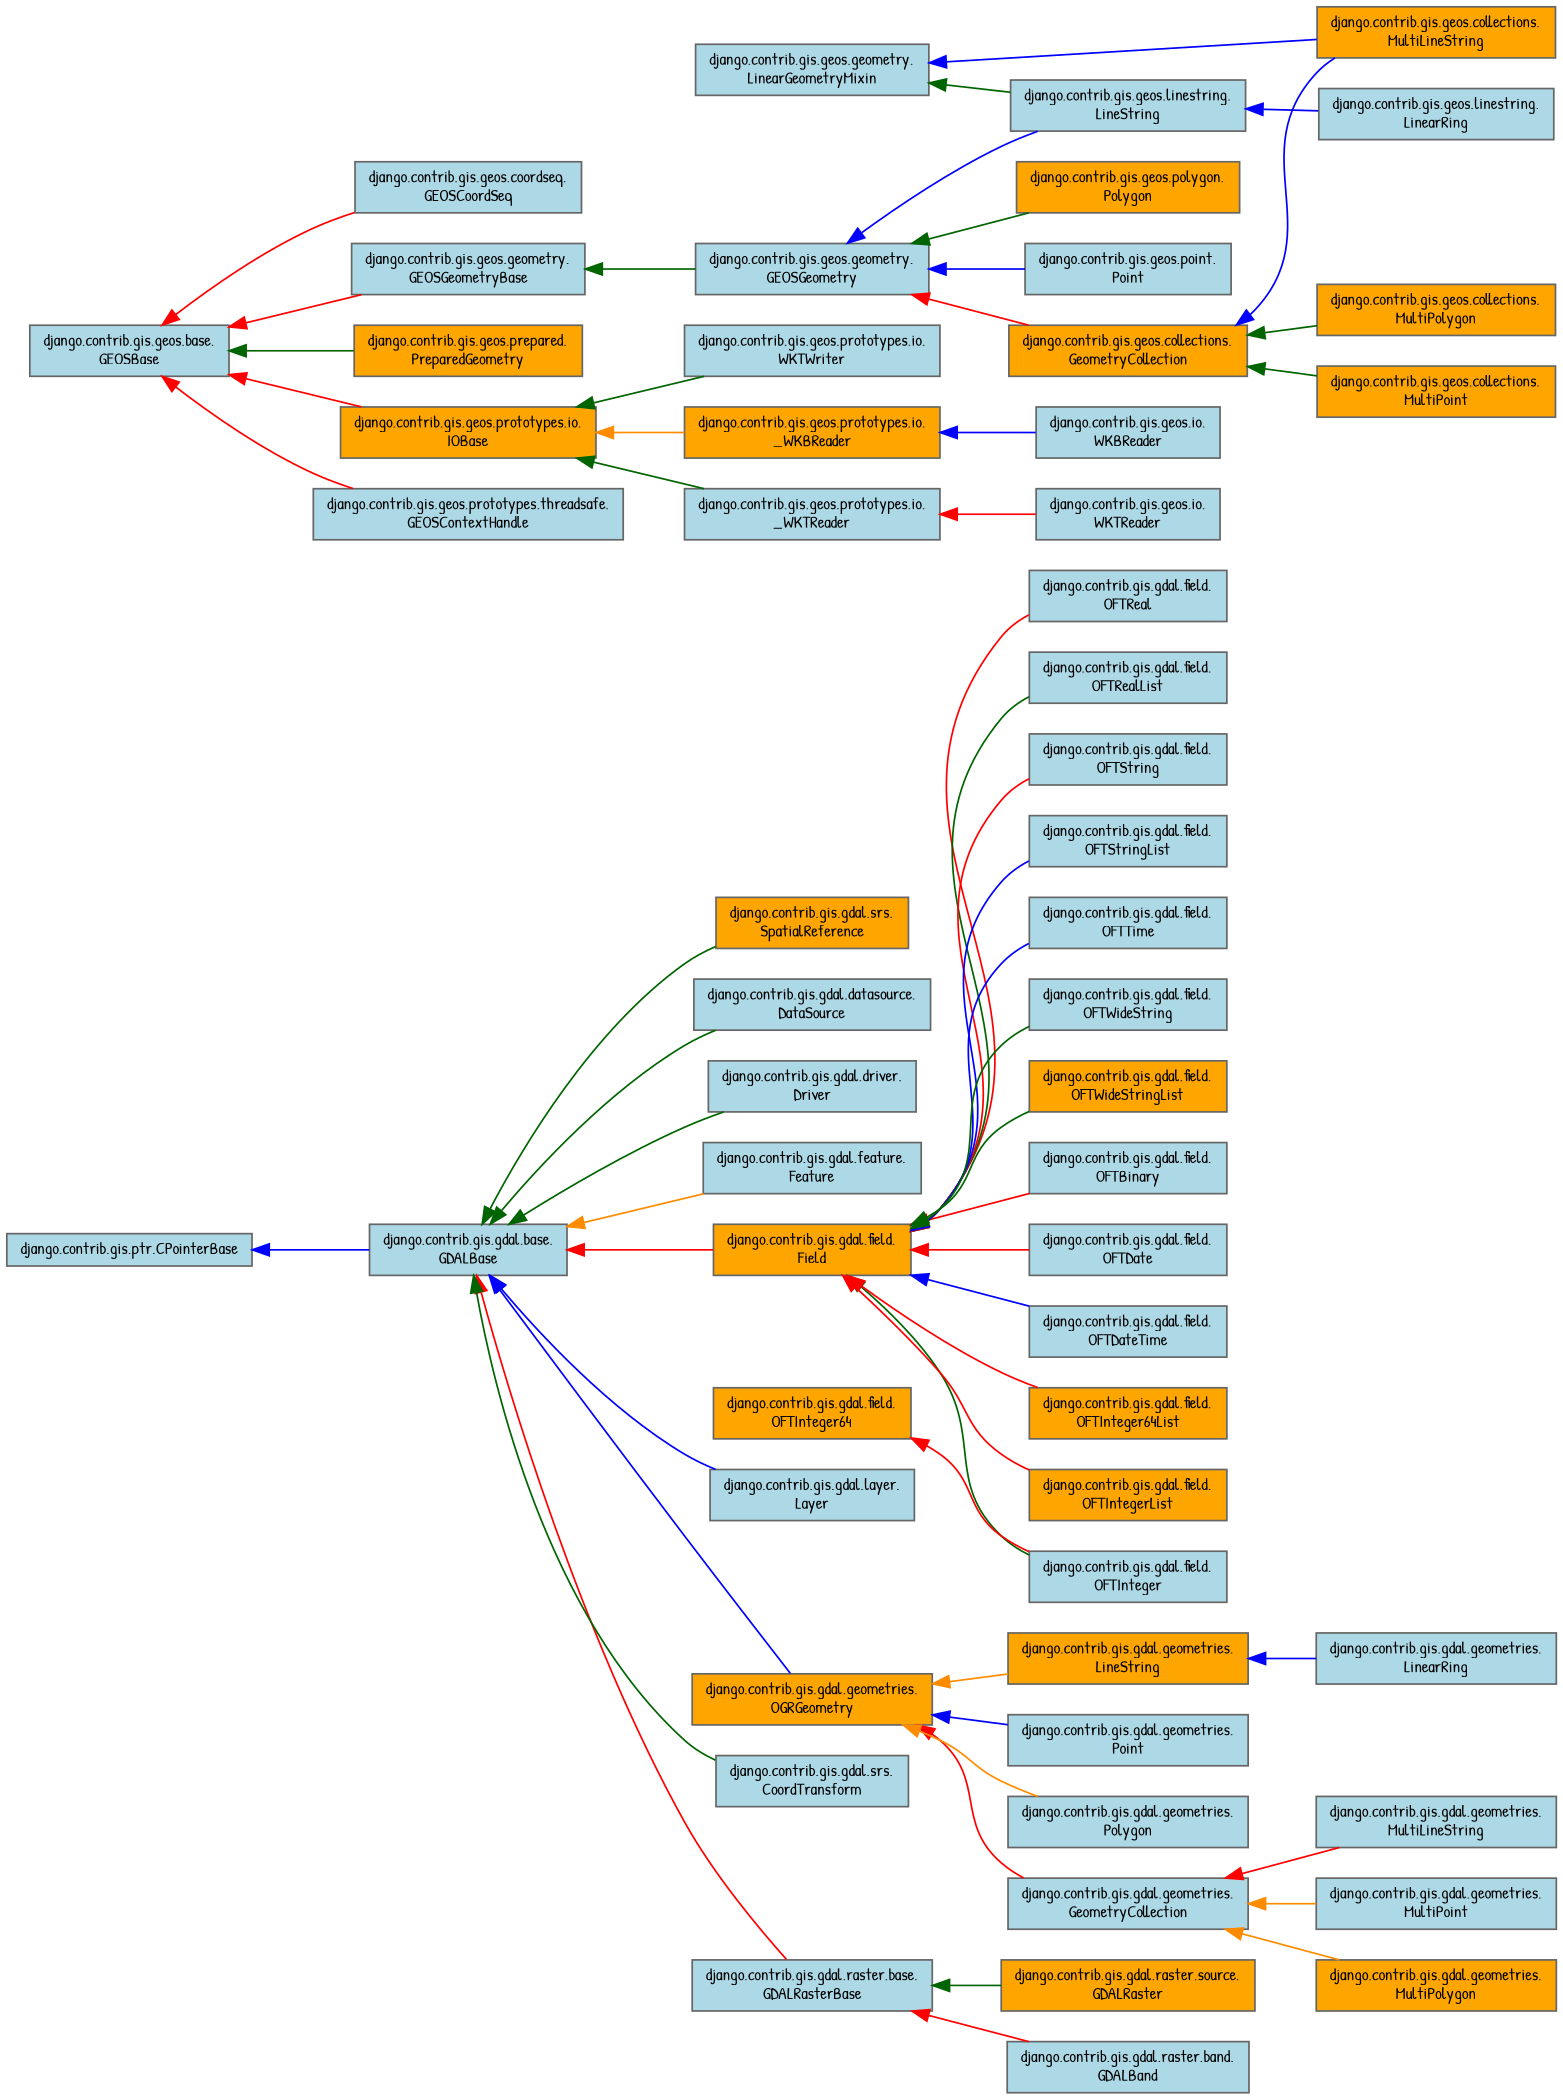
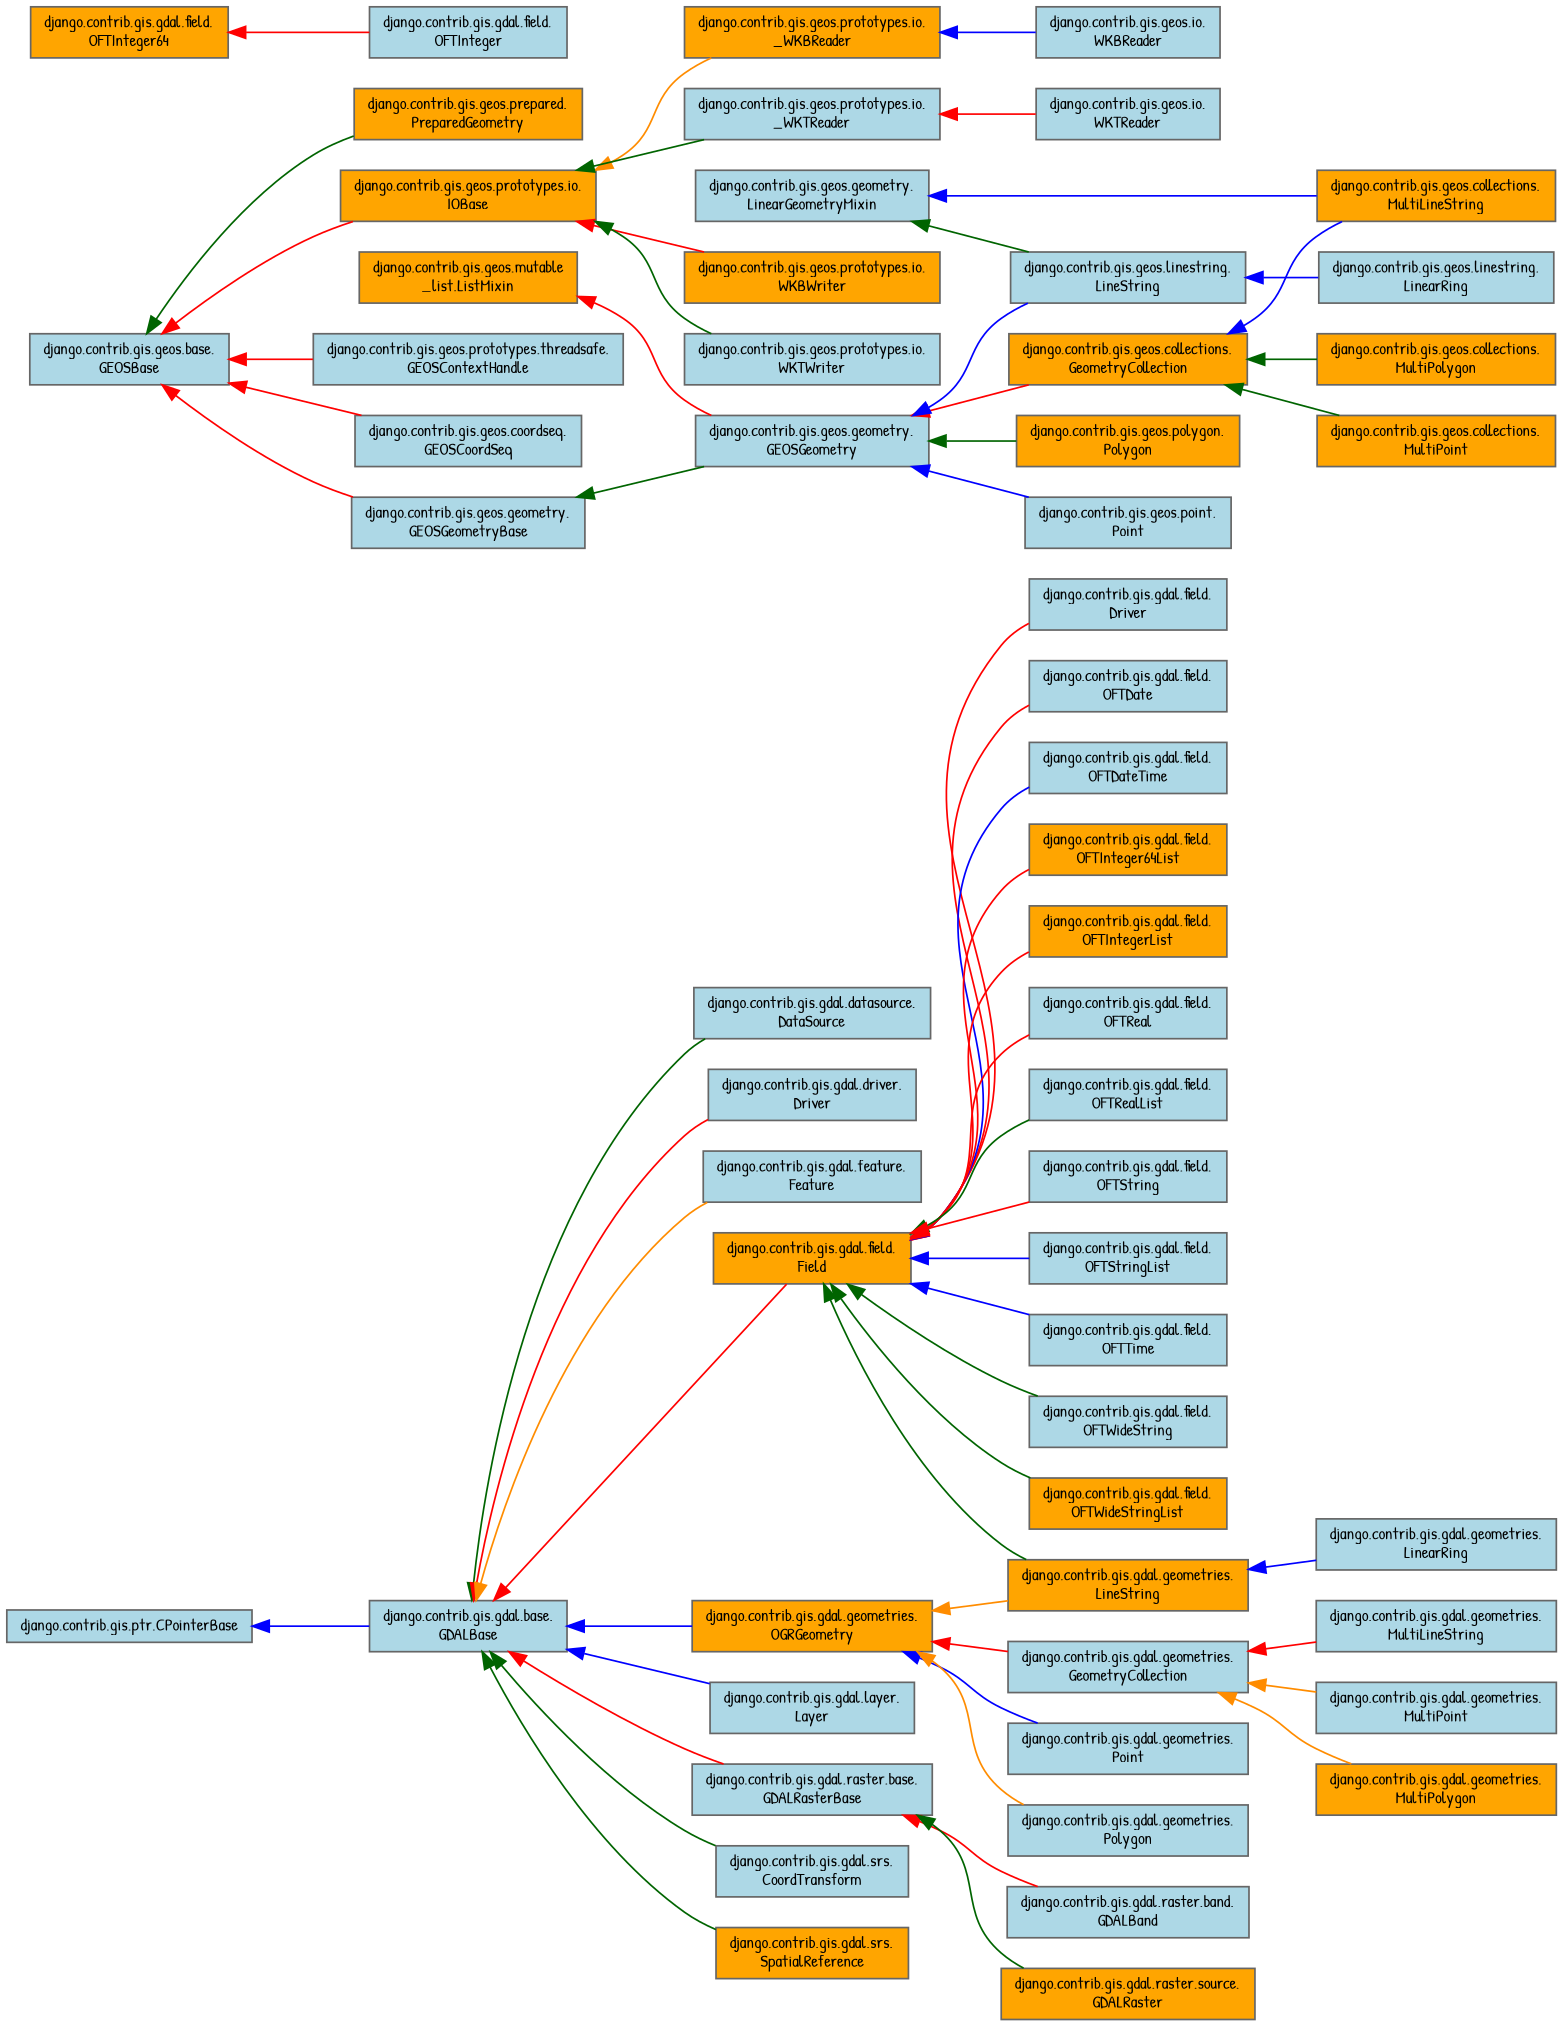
none -> (468, 278)
none -> (812, 278)
(621, 1158) -> (553, 1330)
(1128, 1168) -> (1128, 604)
(961, 1424) -> (910, 1445)
